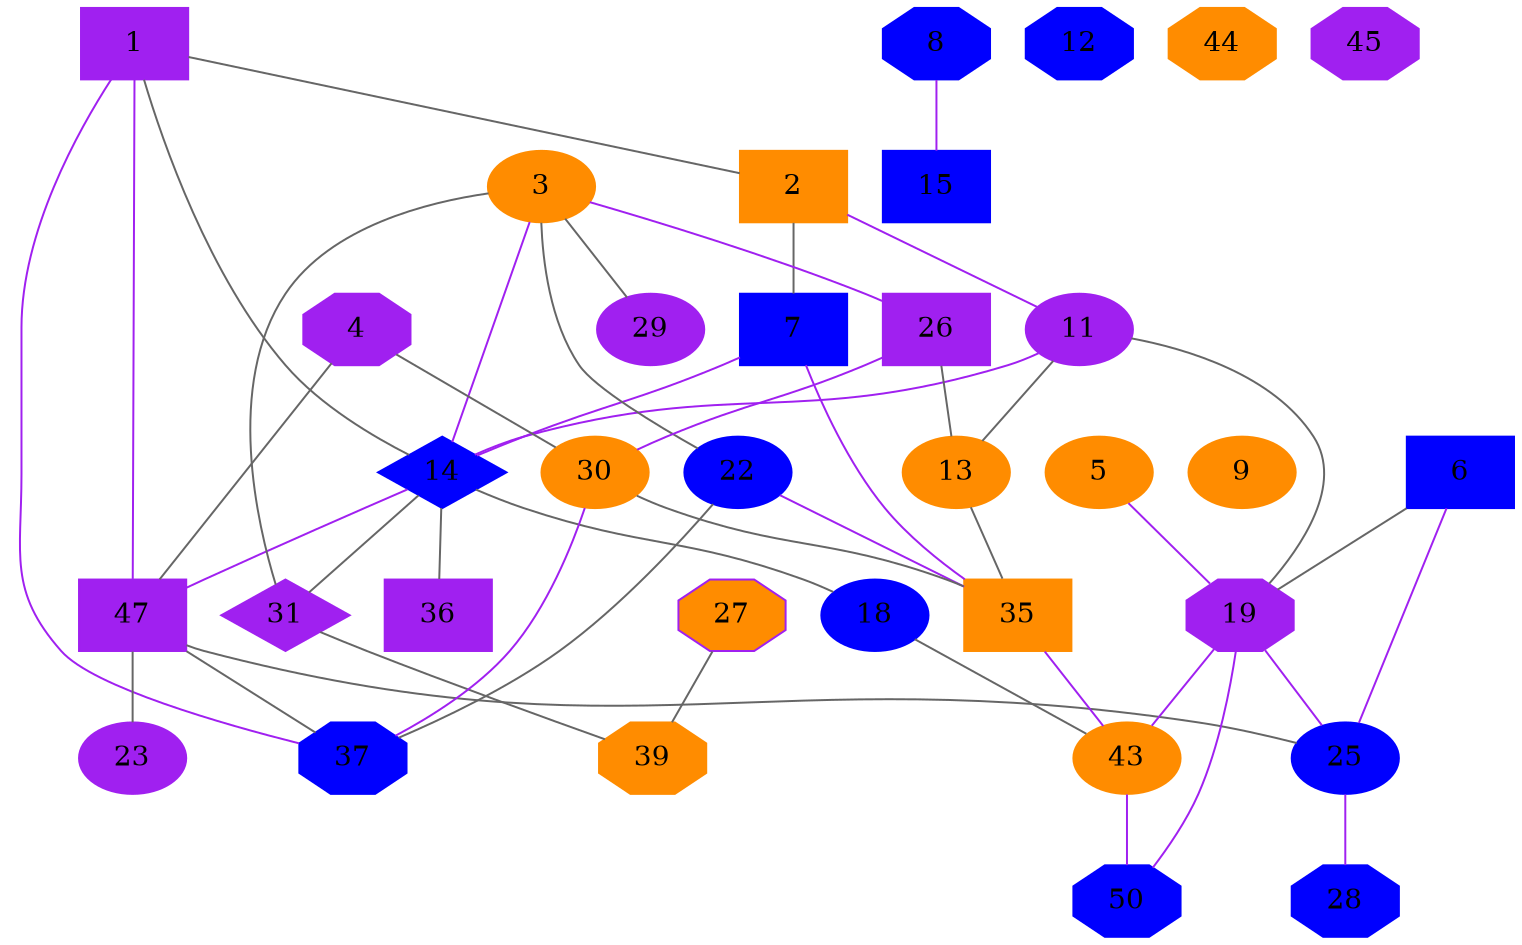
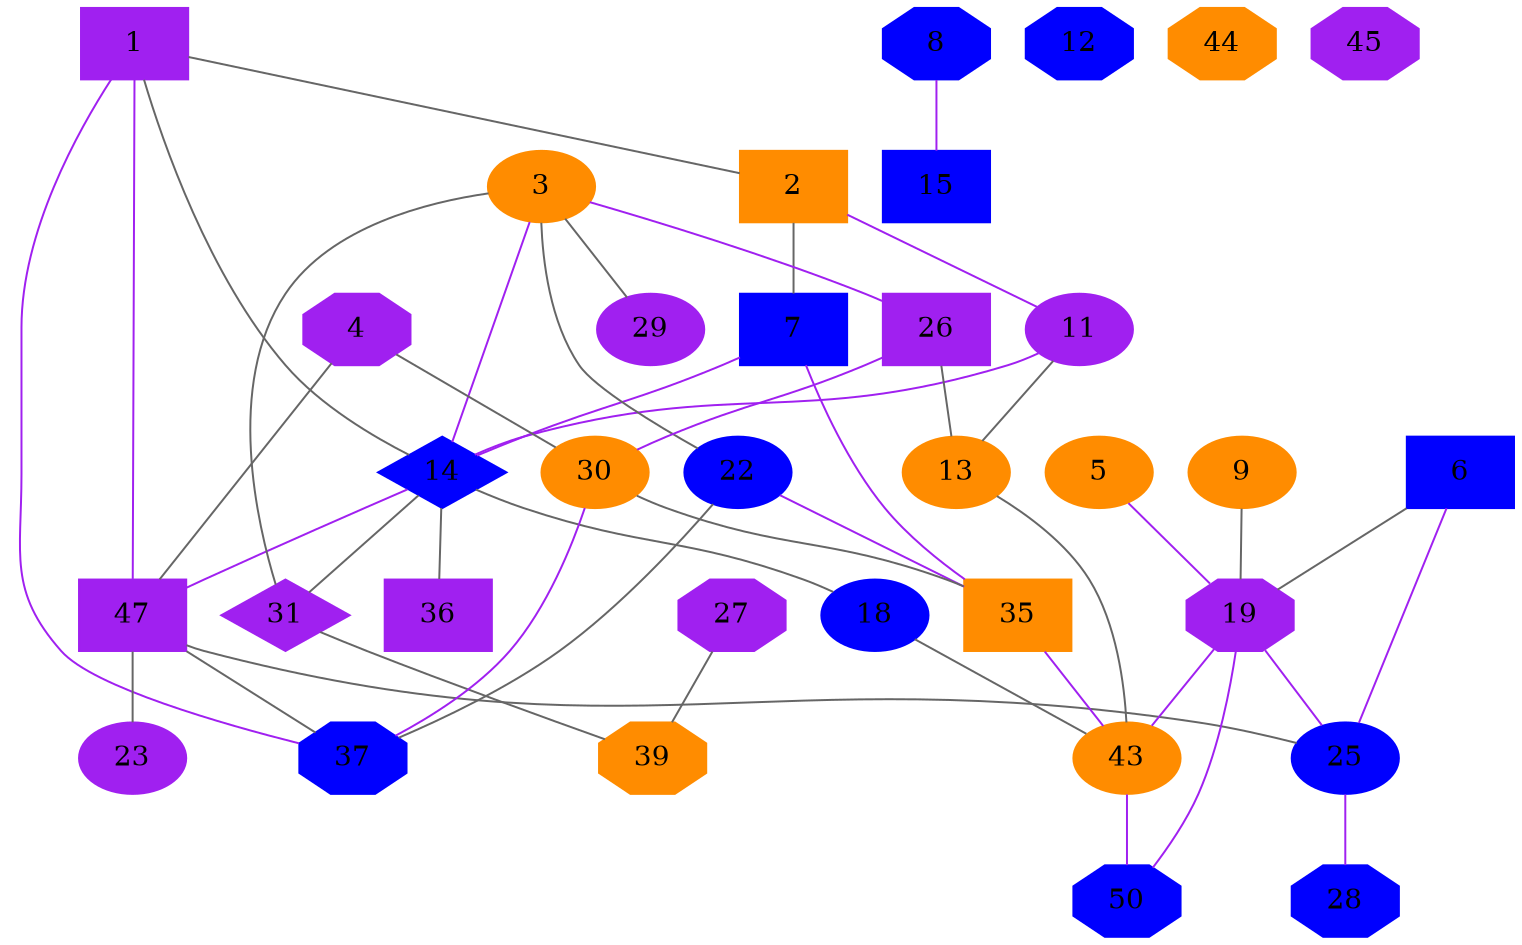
(1299, 418) -> (1241, 544)
(987, 543) -> (1095, 590)
(732, 615) -> (732, 615)
